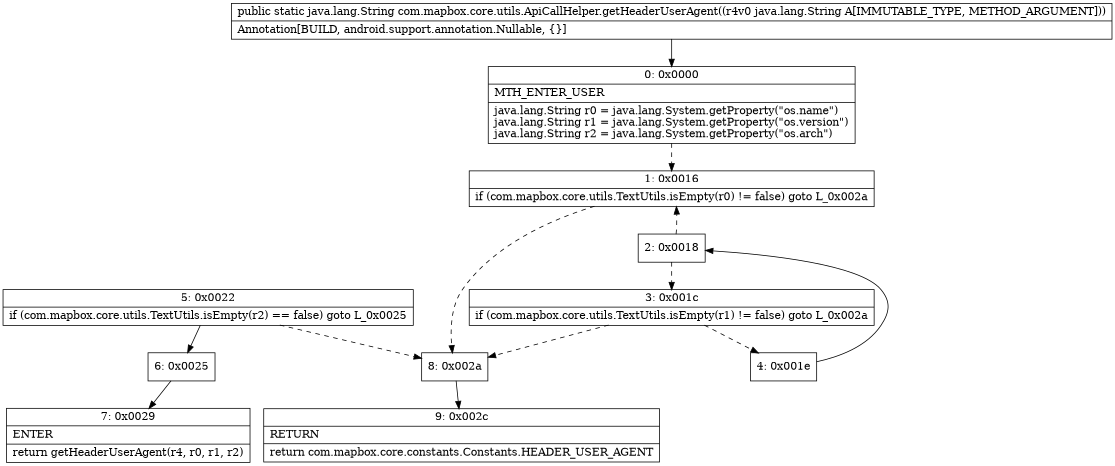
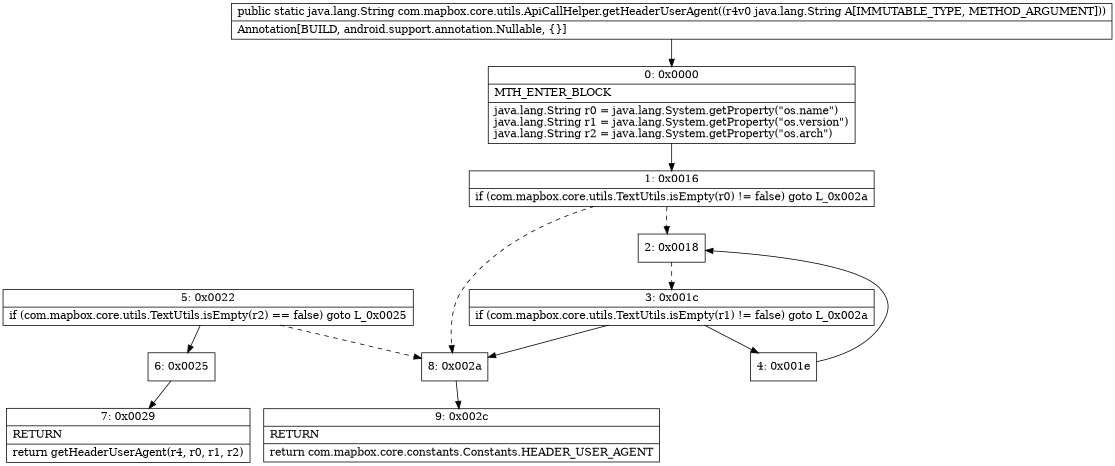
(550, 93) -> (553, 93)
(672, 153) -> (672, 153)
(677, 224) -> (667, 217)
(728, 337) -> (728, 337)
(552, 340) -> (552, 340)
(33, 435) -> (37, 435)
